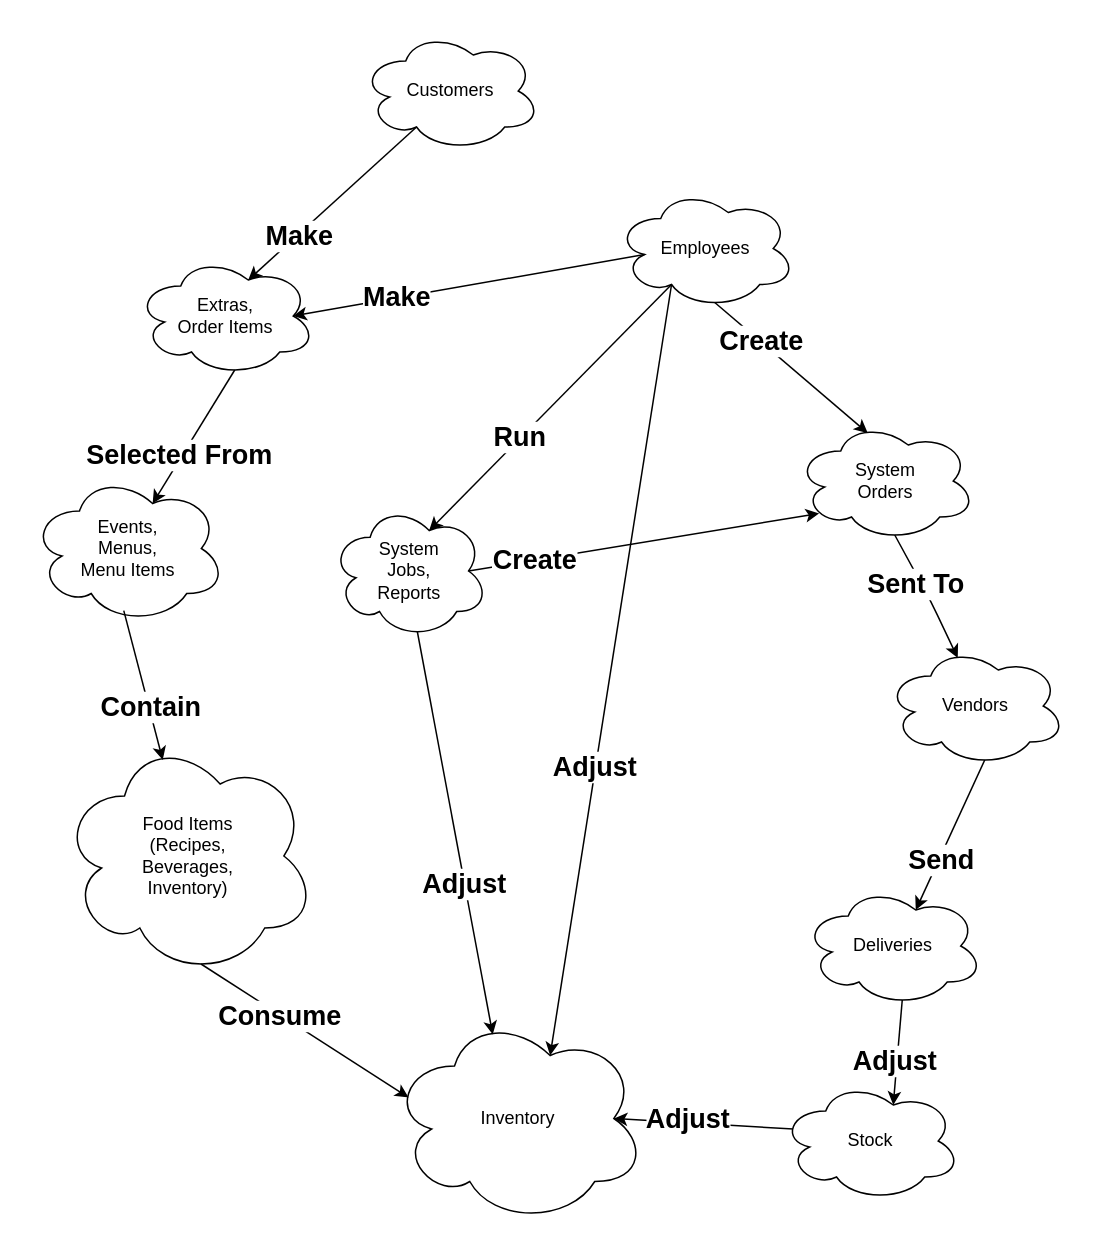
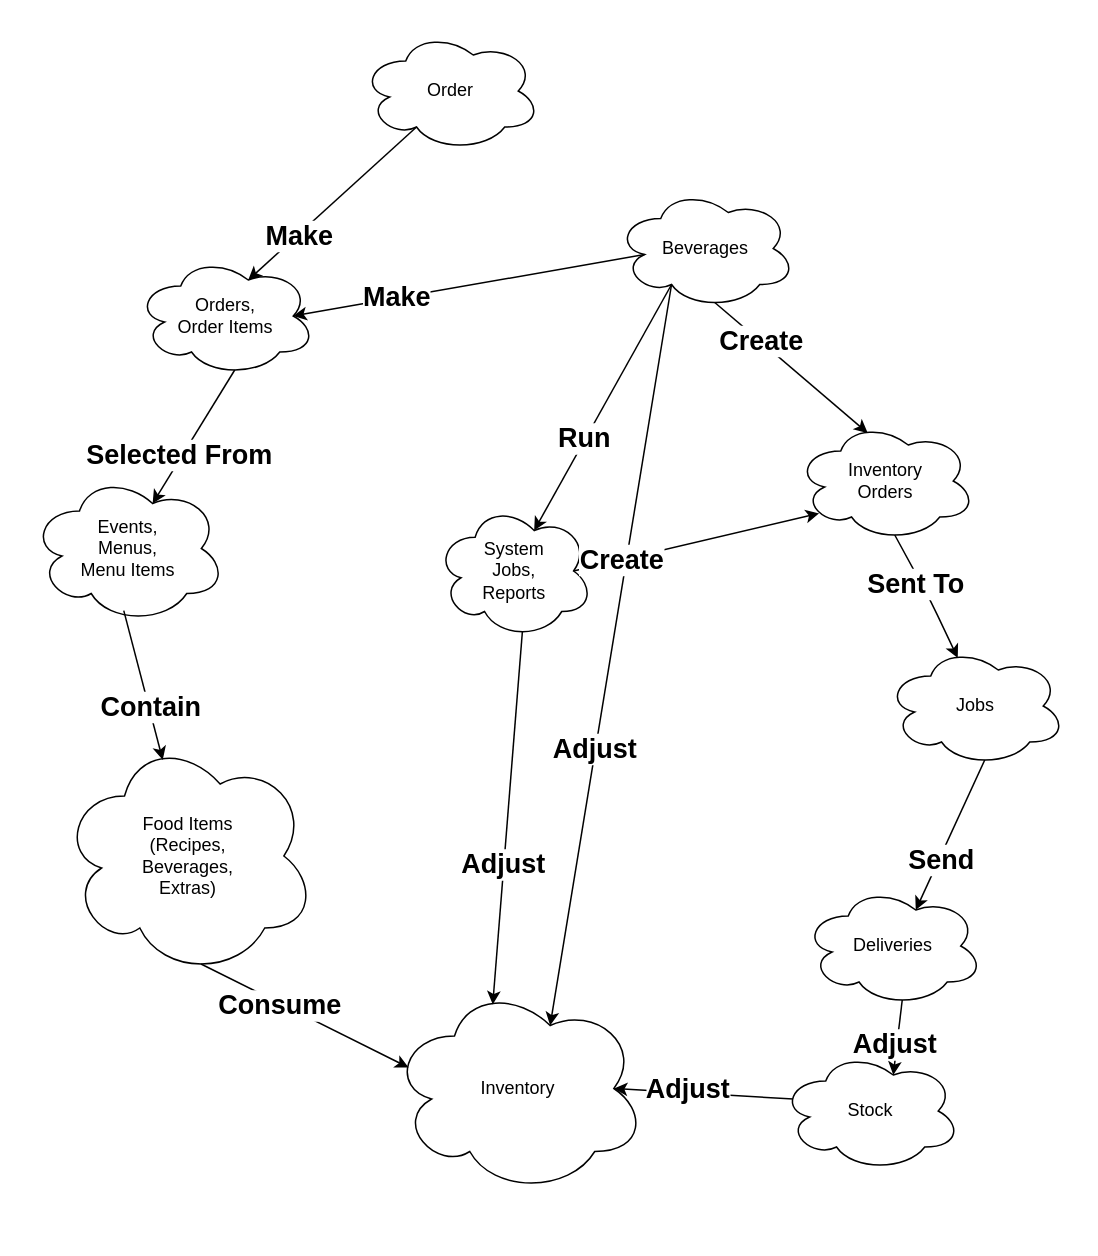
(451, 91) -> (451, 91)
(706, 248) -> (706, 248)
(226, 316) -> (226, 316)
(886, 481) -> (886, 481)
(410, 571) -> (515, 571)
(976, 706) -> (976, 706)
(188, 856) -> (188, 856)
(518, 1118) -> (518, 1088)
(871, 1141) -> (871, 1111)
